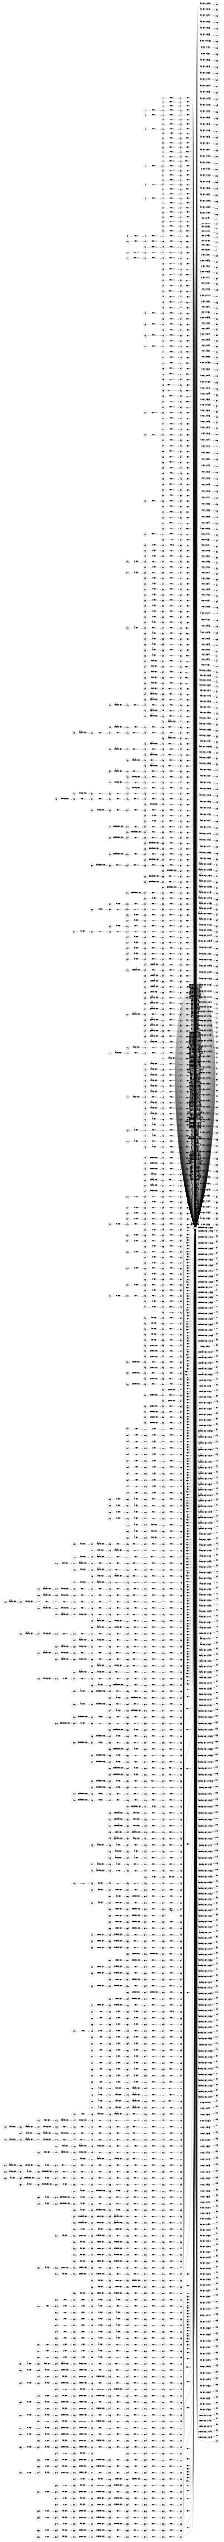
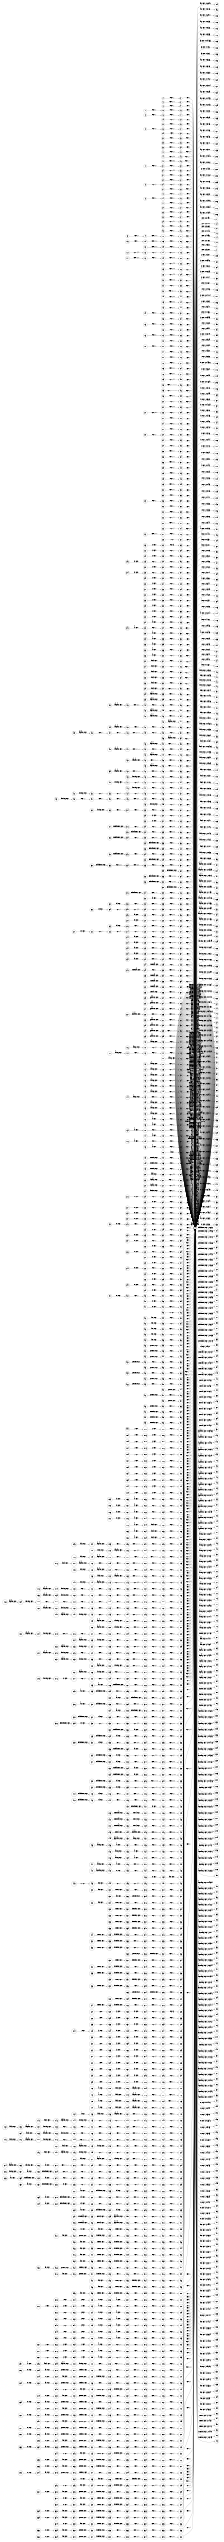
(217, 1881) -> none
(172, 1913) -> (172, 1916)
none -> (110, 2454)
